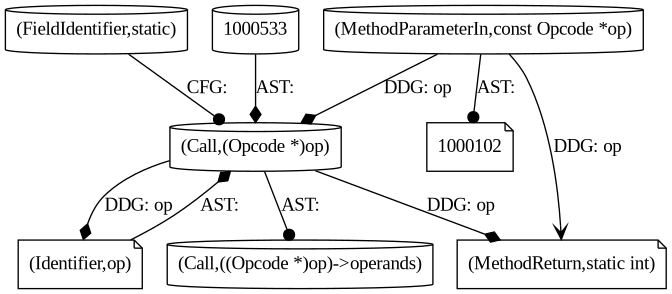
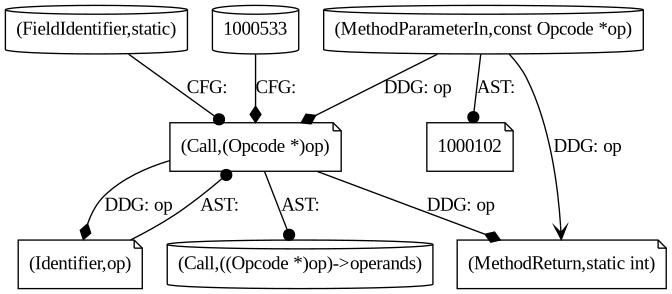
(278, 88) -> (278, 88)
(256, 147) -> (256, 147)
(176, 214) -> (178, 212)
